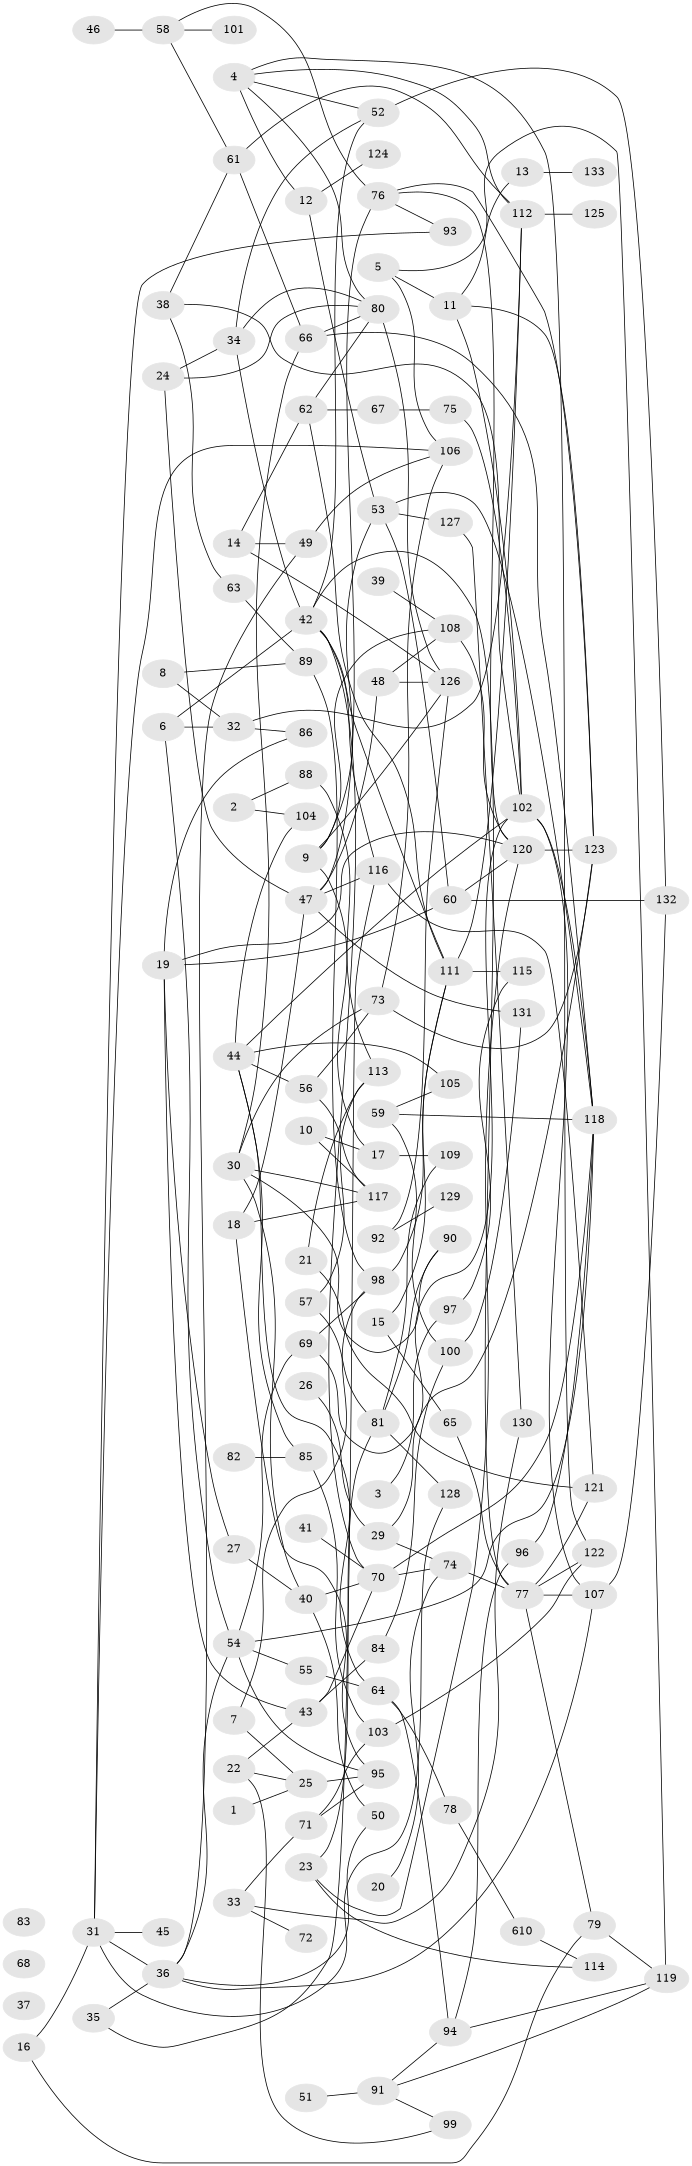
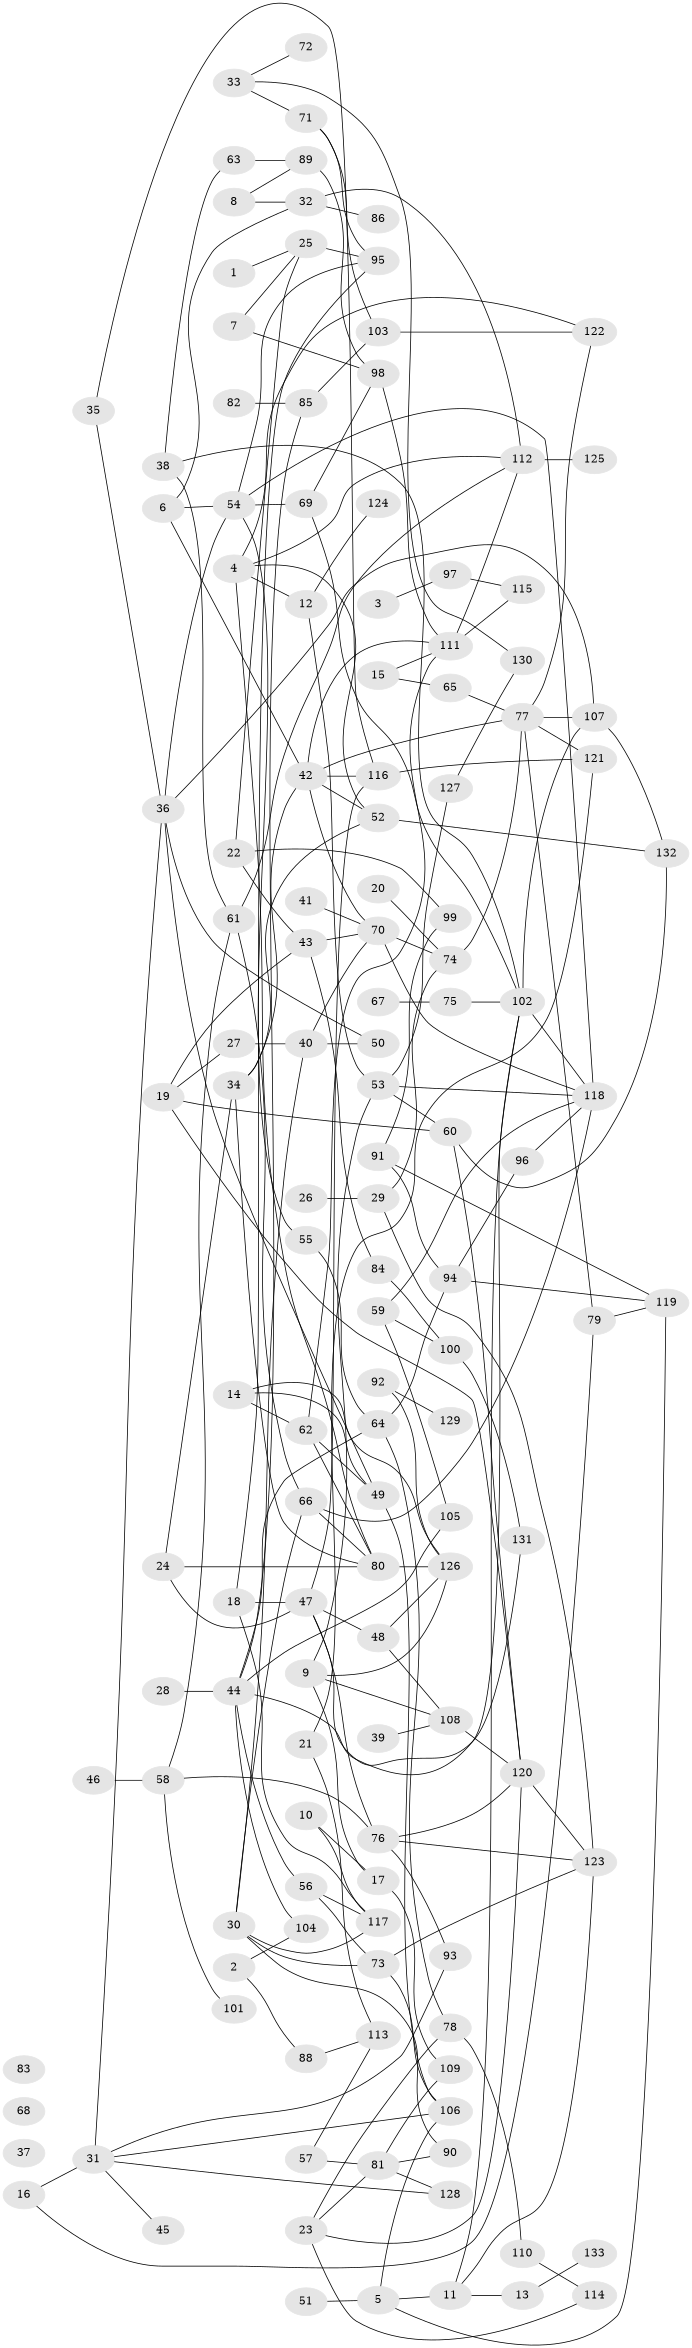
(342, 410) -> (342, 1463)
(191, 823) -> none
none -> (163, 1691)
(522, 1932) -> (522, 2254)
(342, 2094) -> (345, 2301)
none -> (367, 2129)
